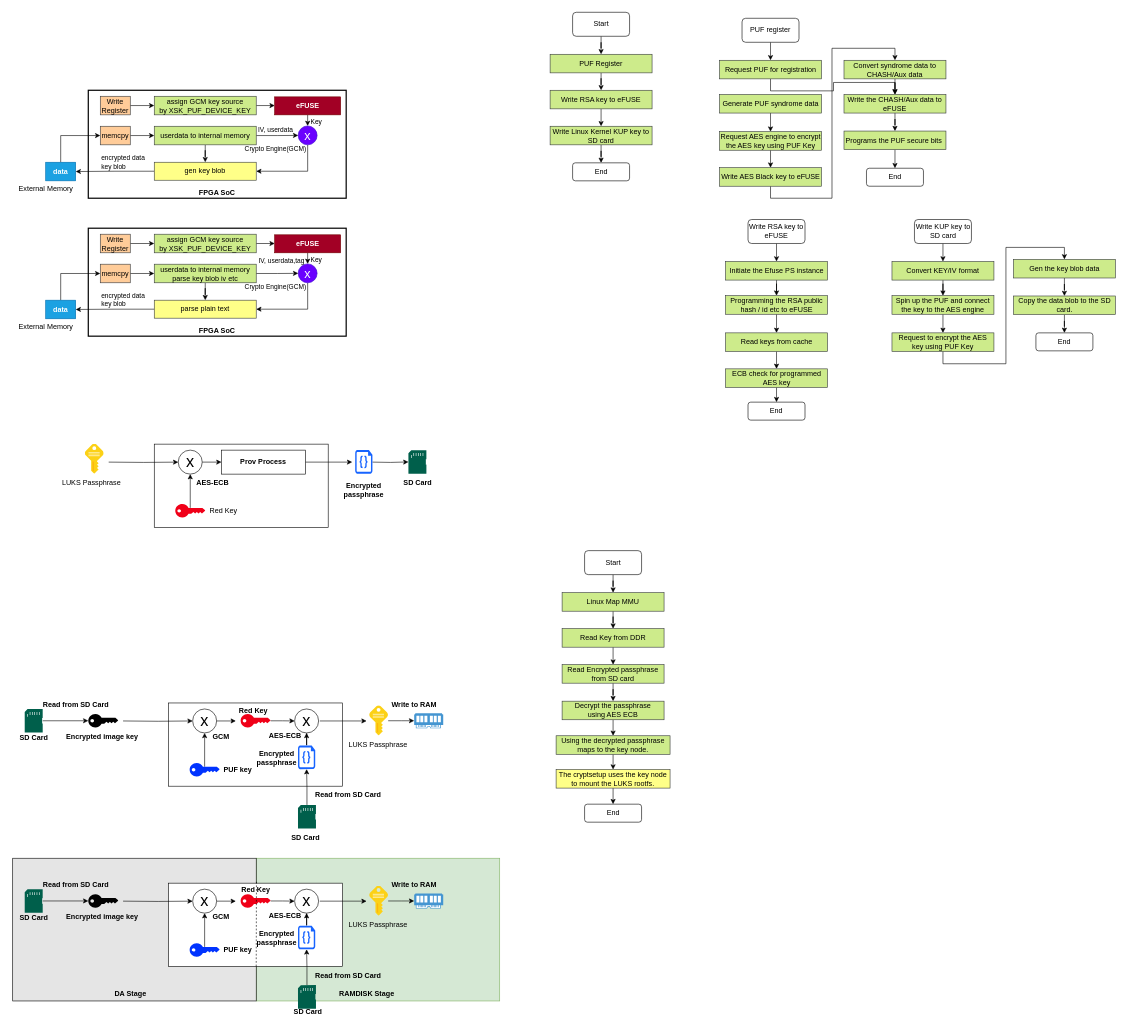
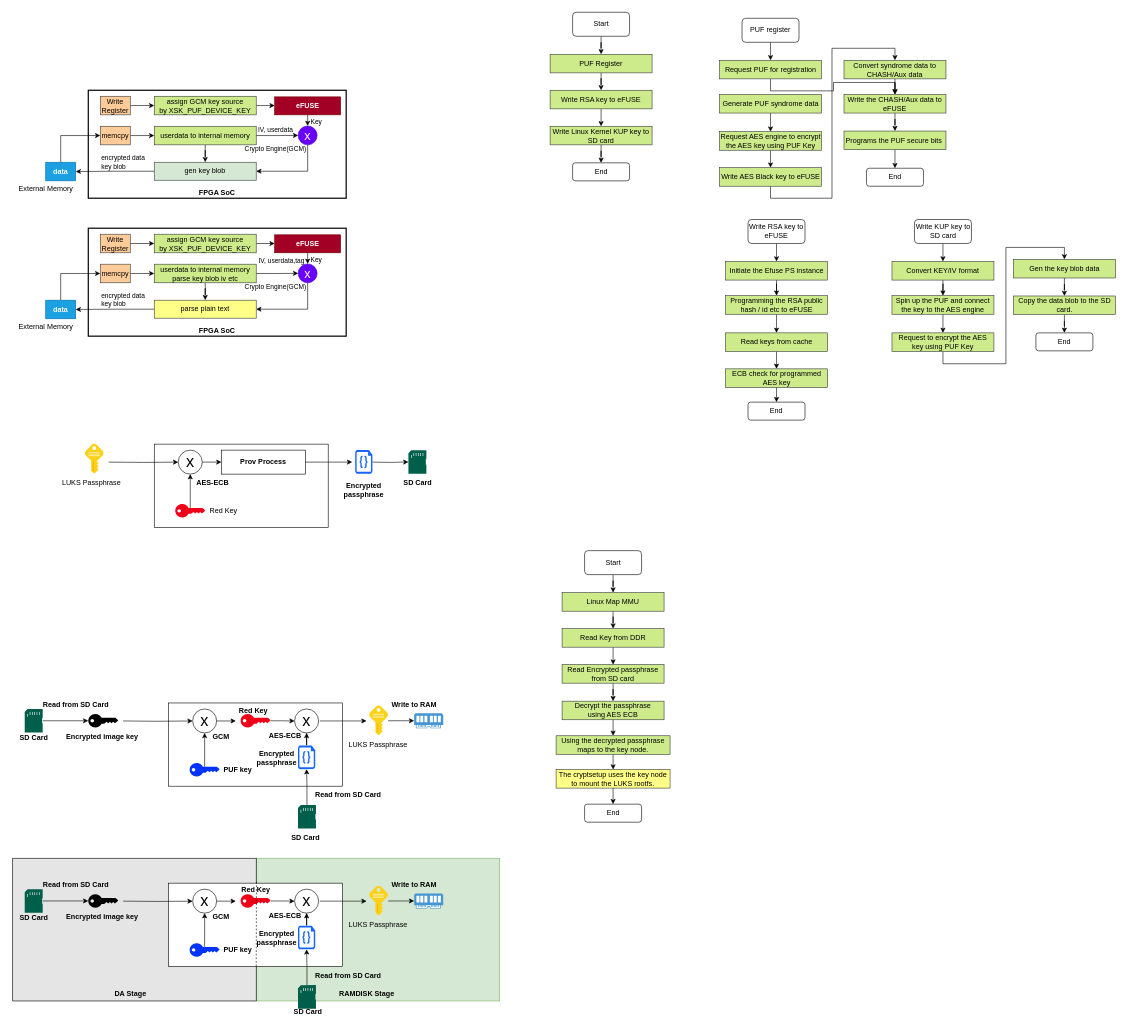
(205, 171) -> (205, 171)
